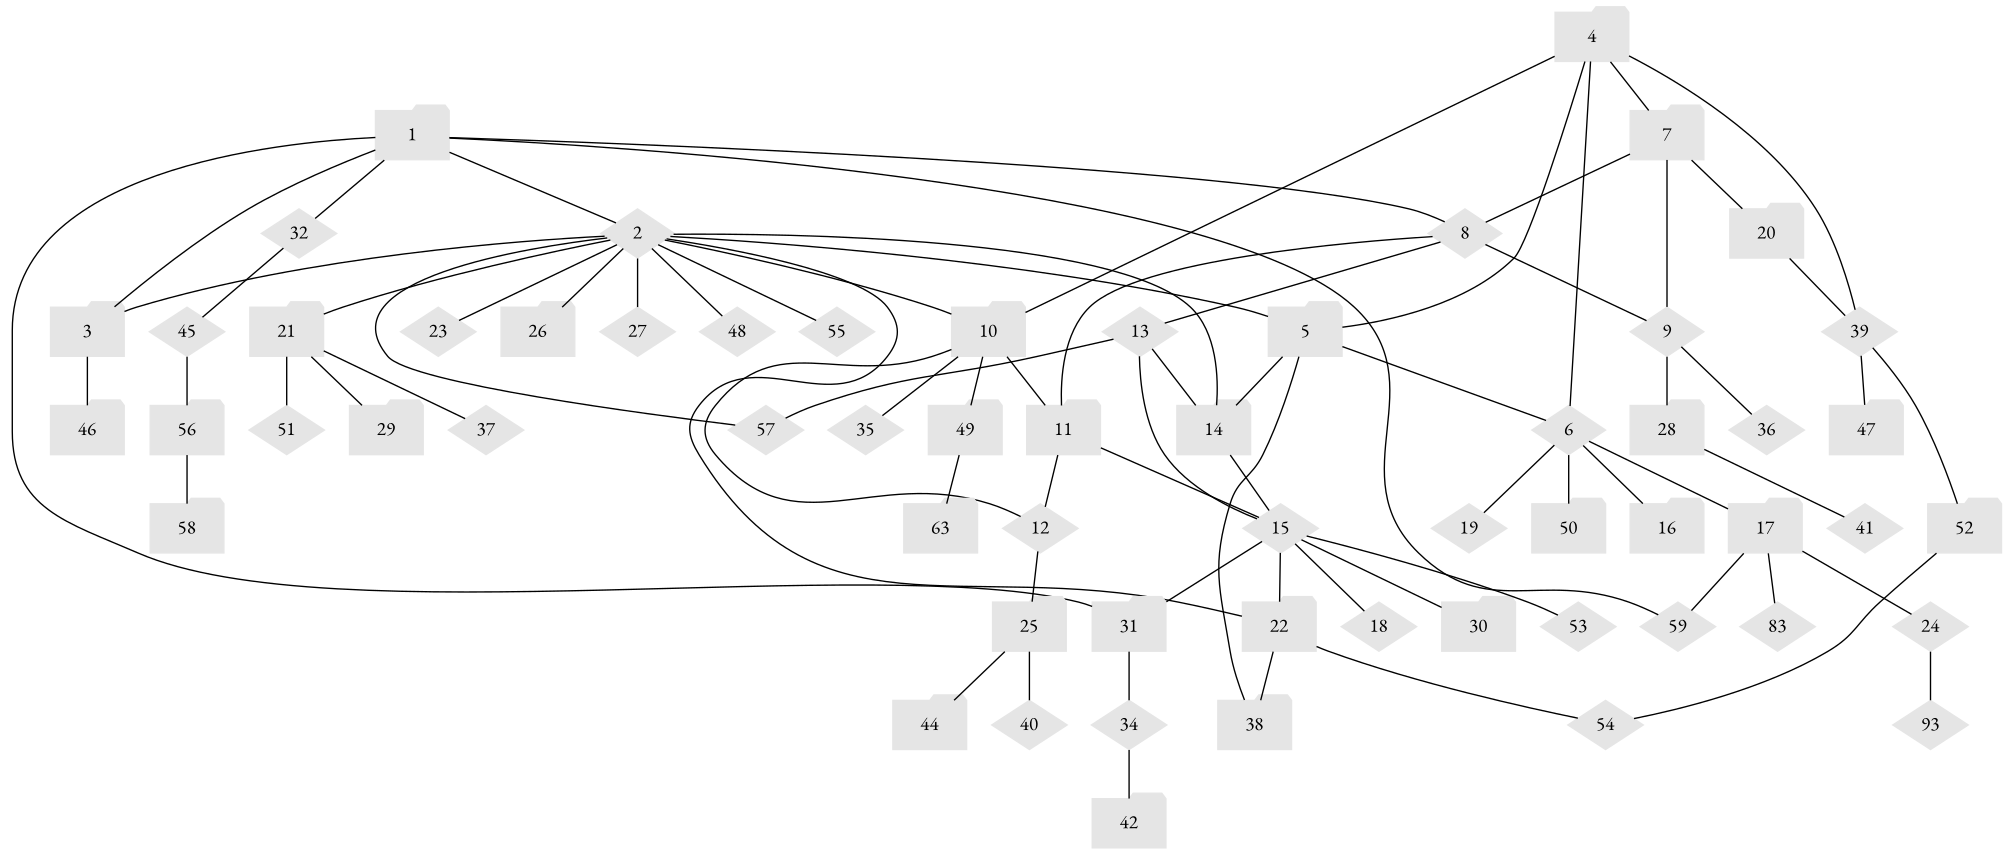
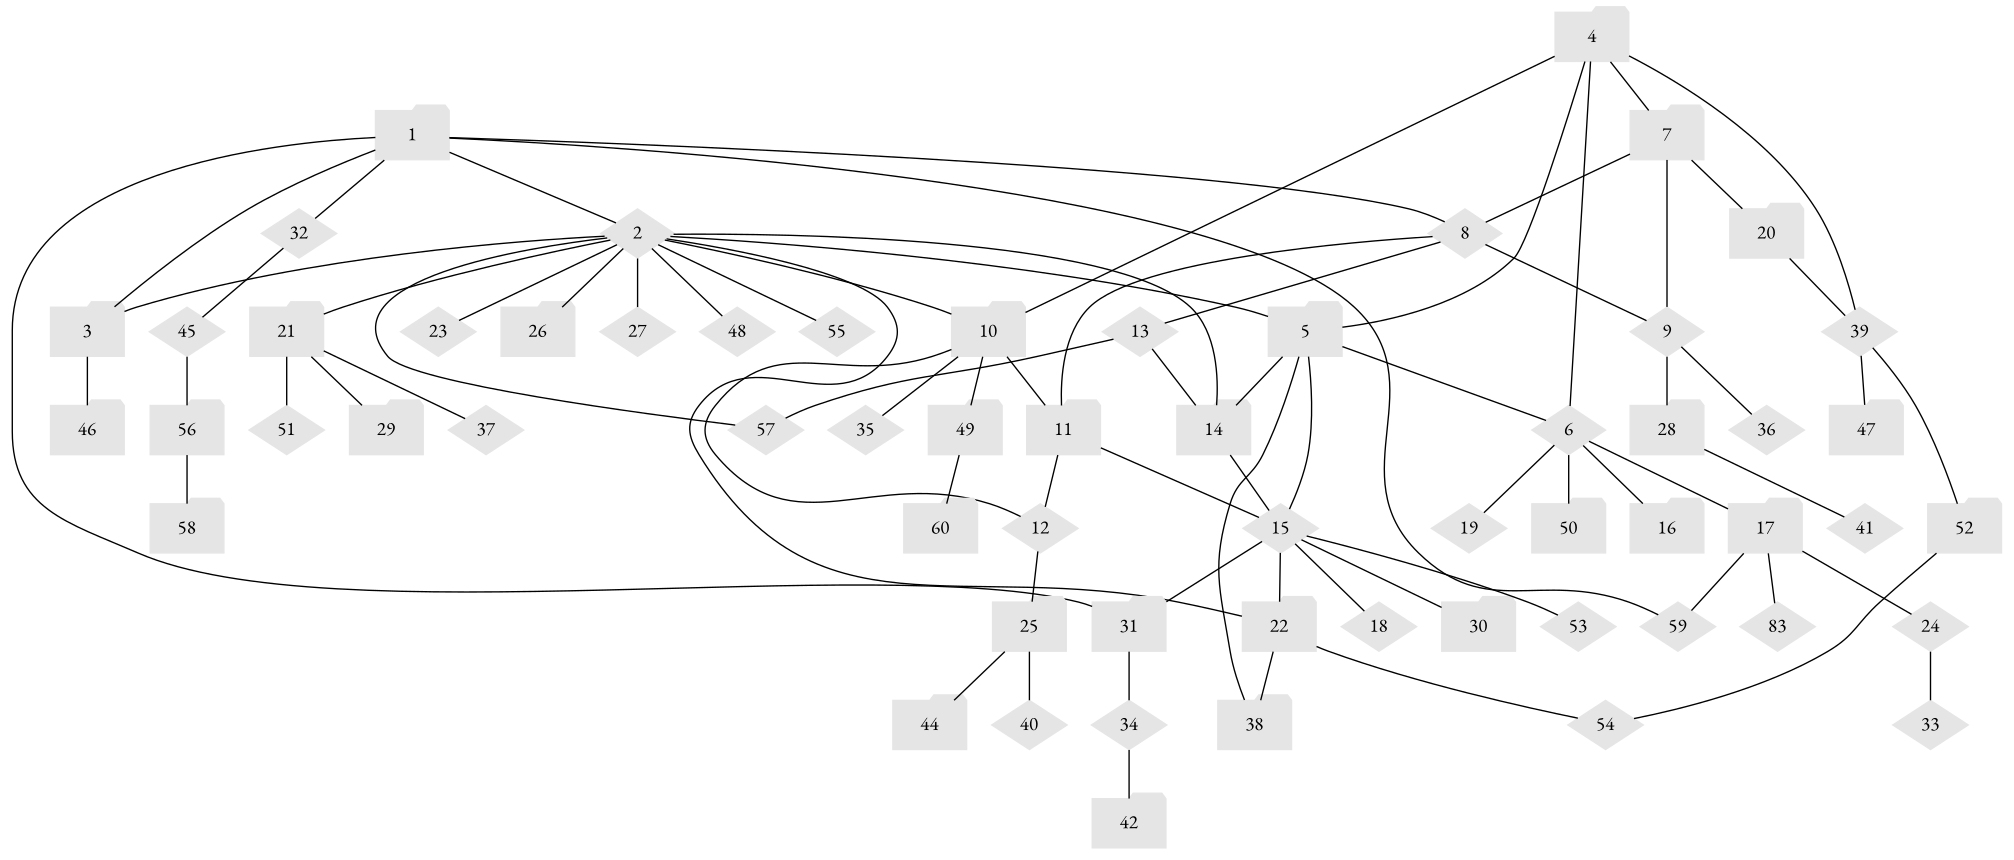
(1168, 459) -> (1310, 434)
(941, 528) -> (941, 528)
(1931, 725) -> (1931, 725)
